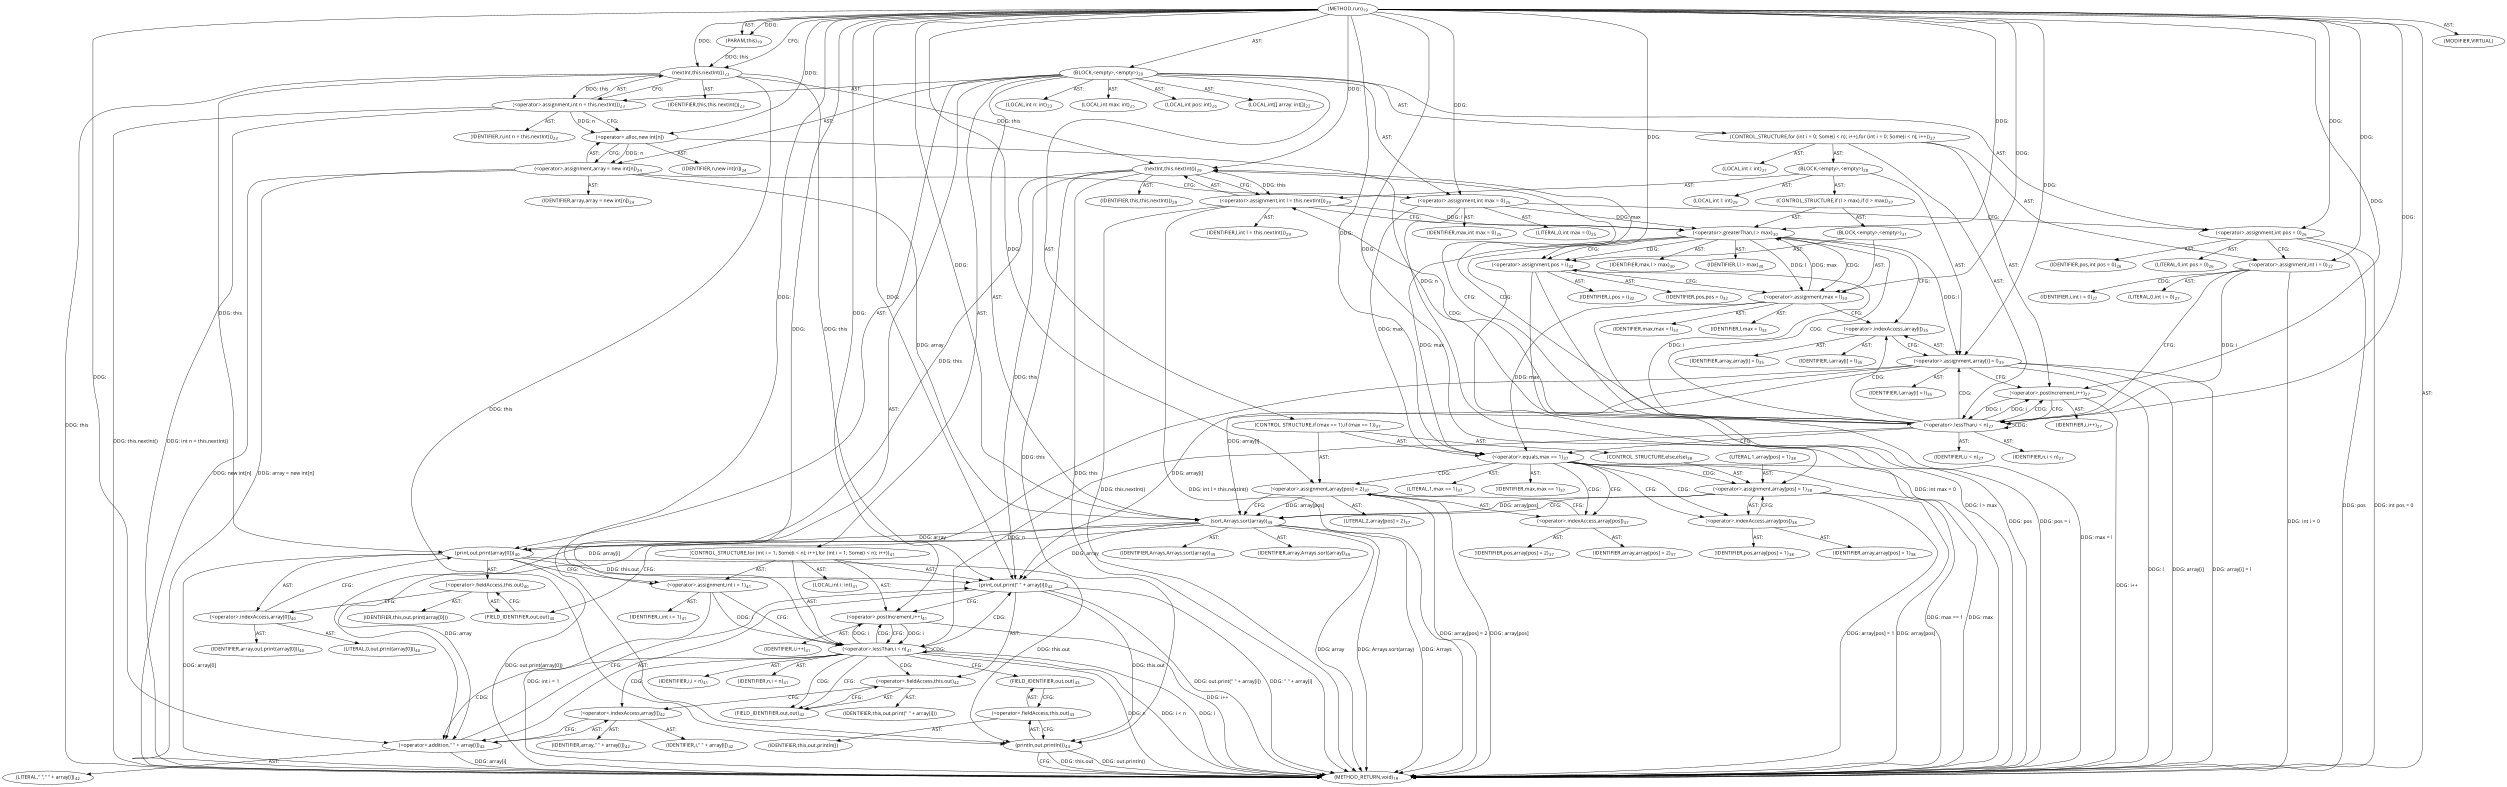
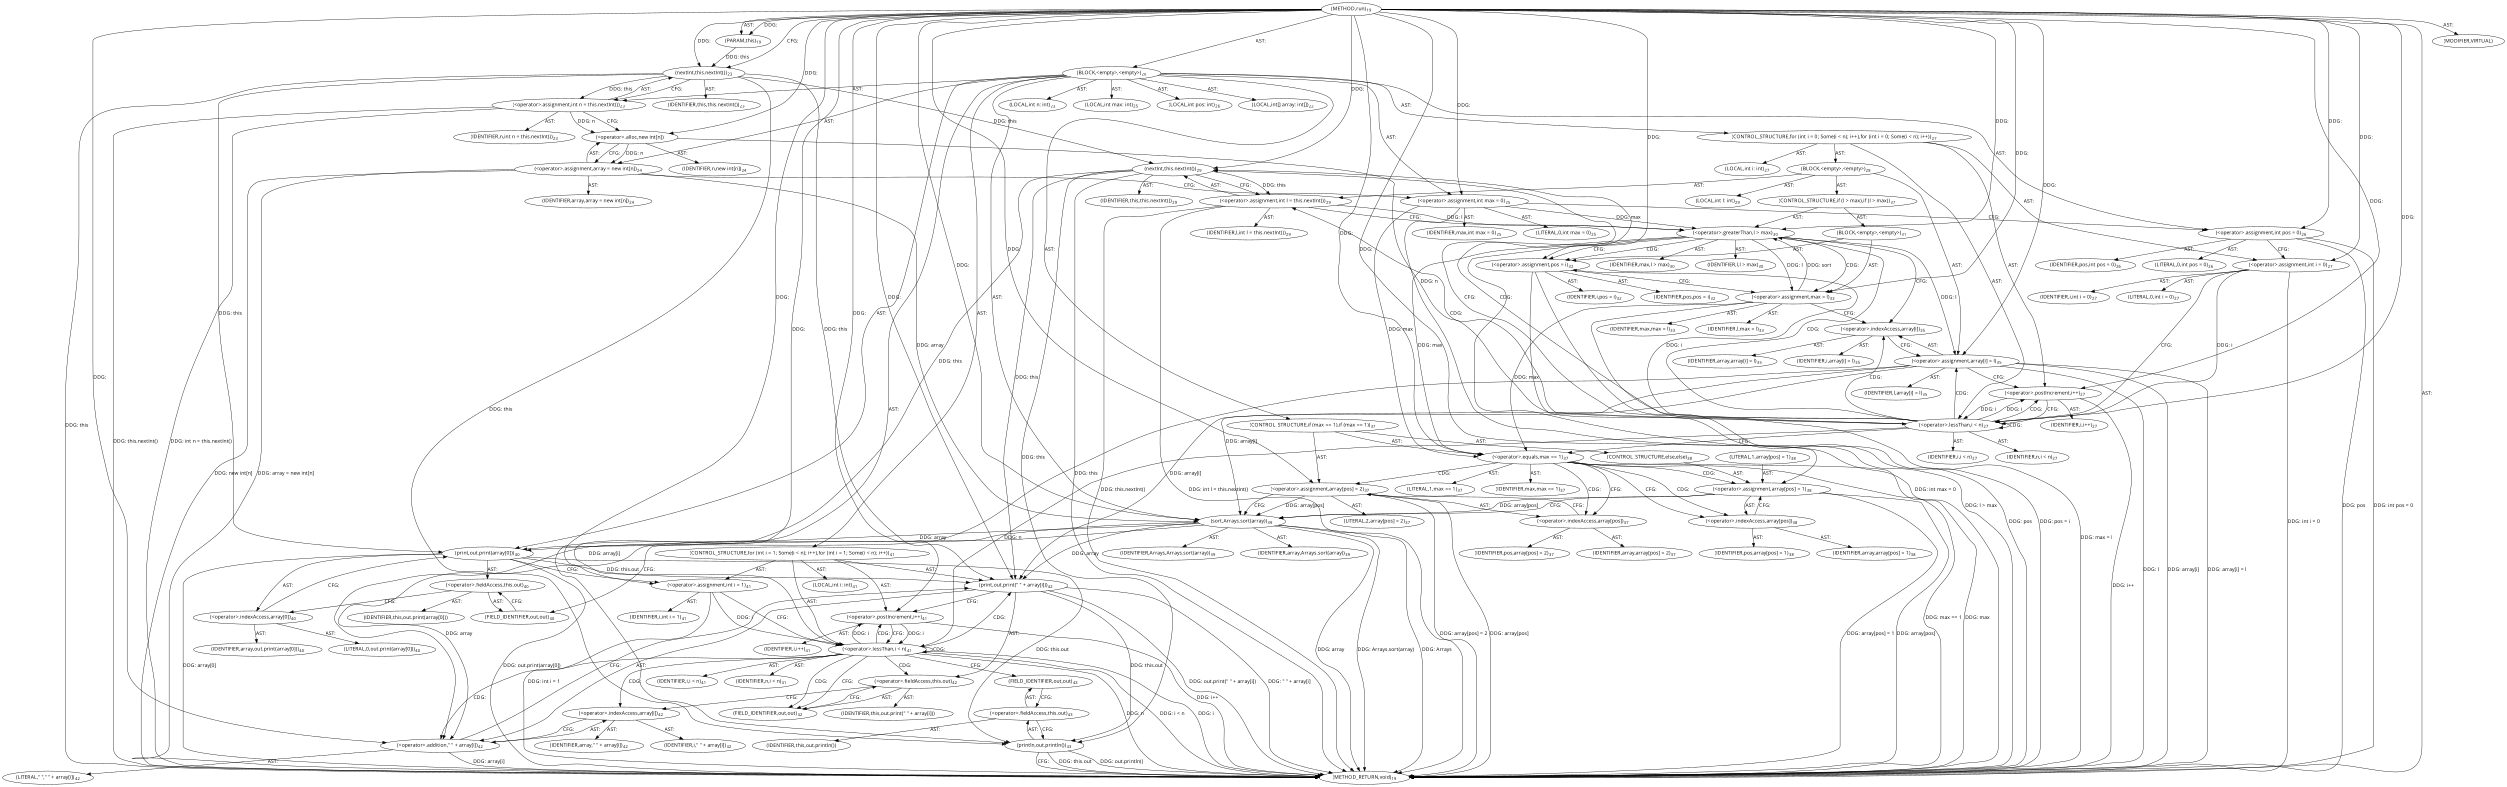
(1824, 265) -> (1819, 265)
(2165, 281) -> (2165, 281)
